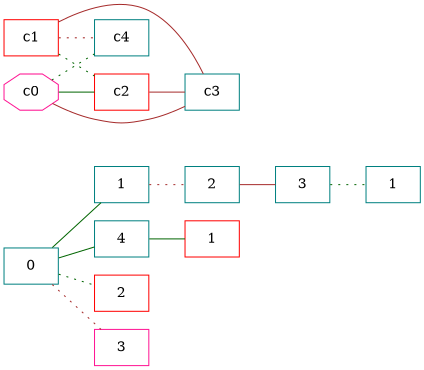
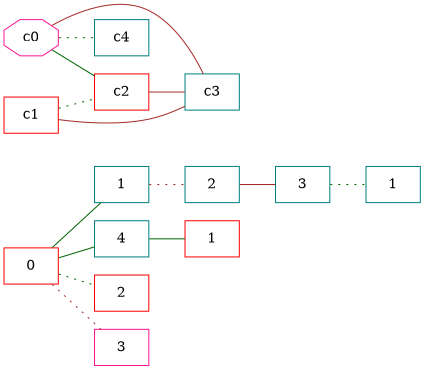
(77, 38) -> none
(31, 266) -> (31, 266)
